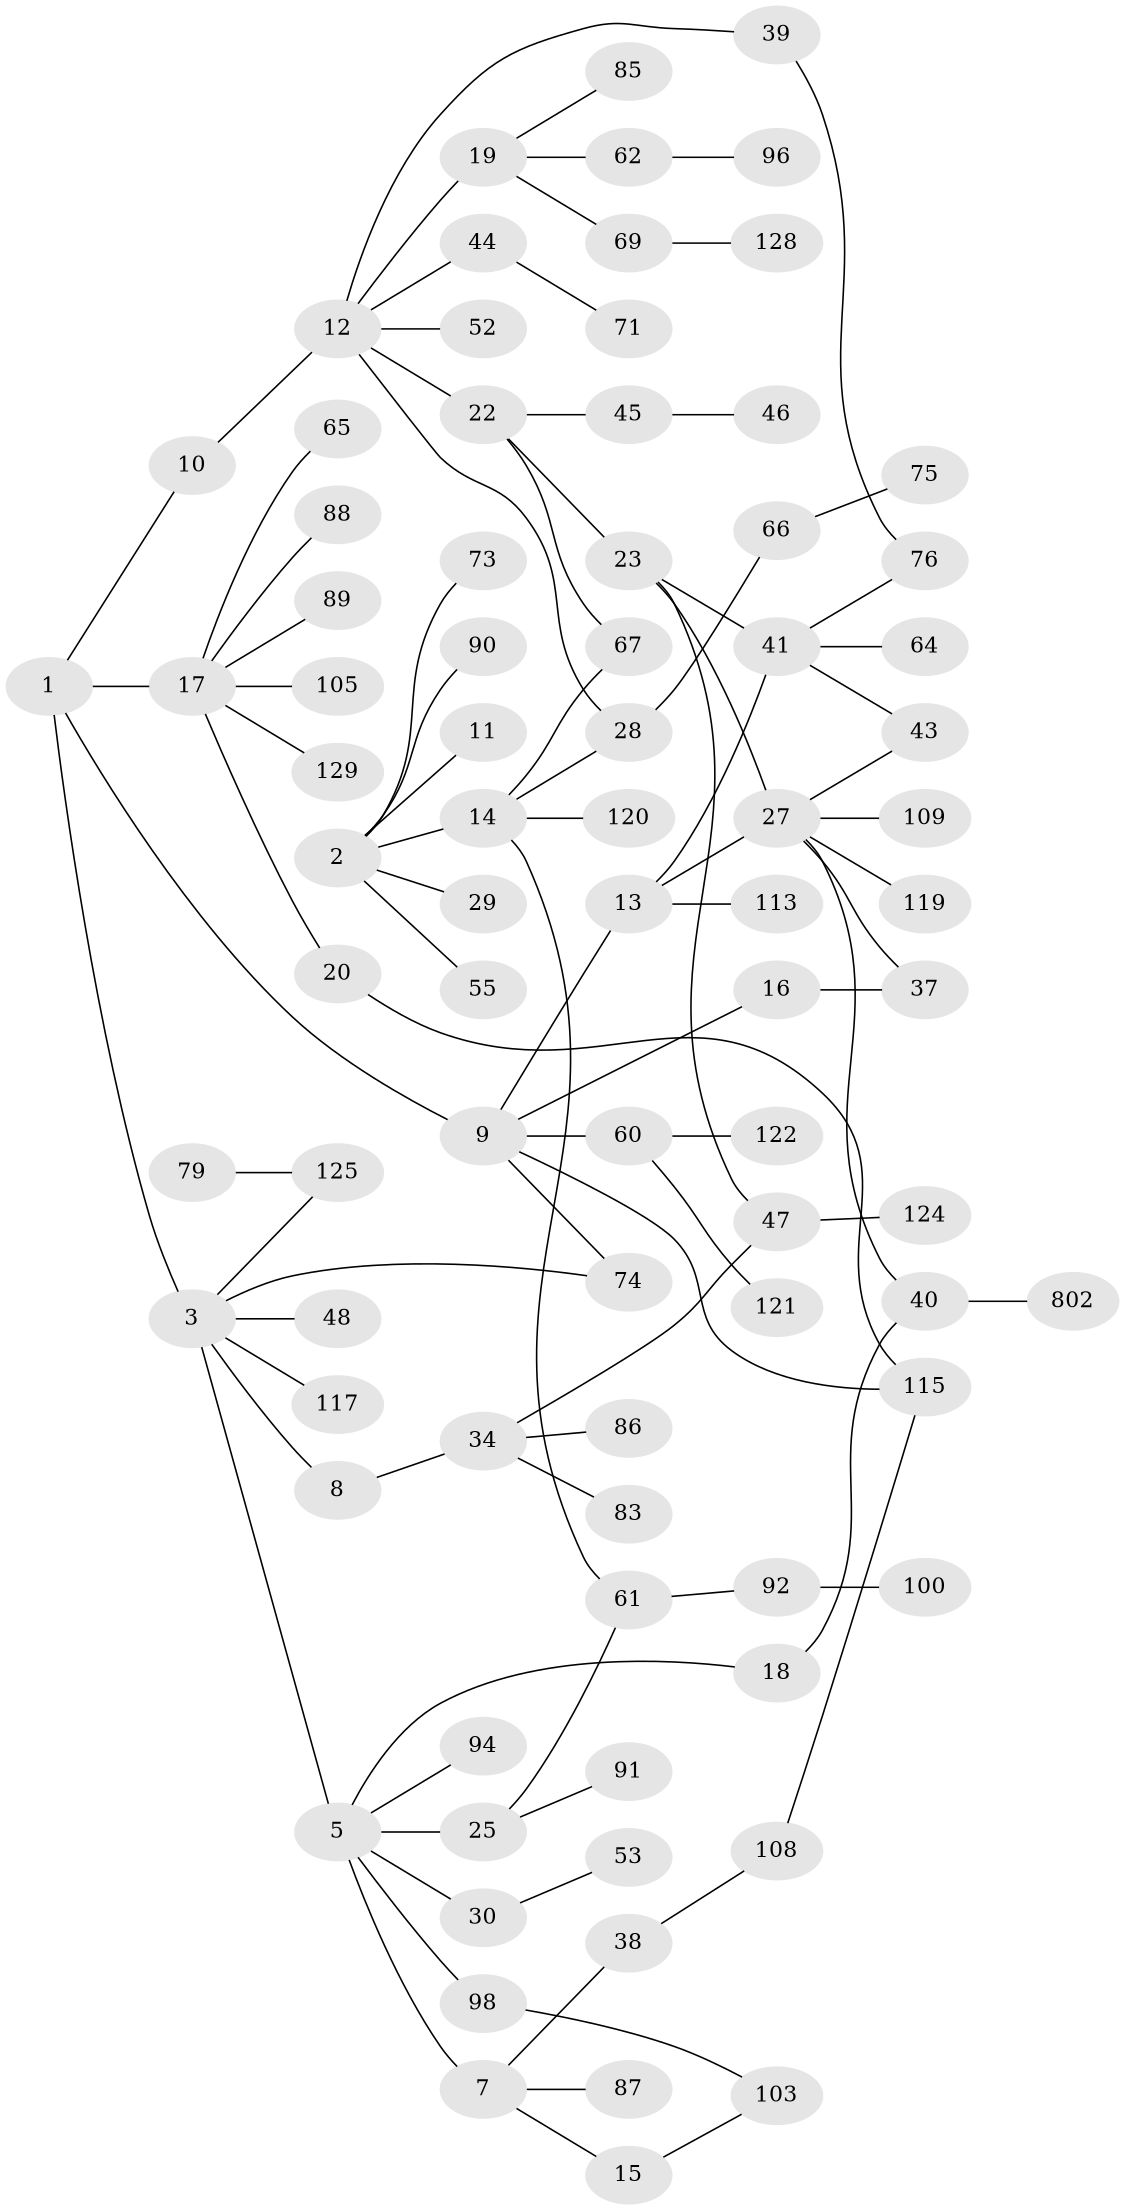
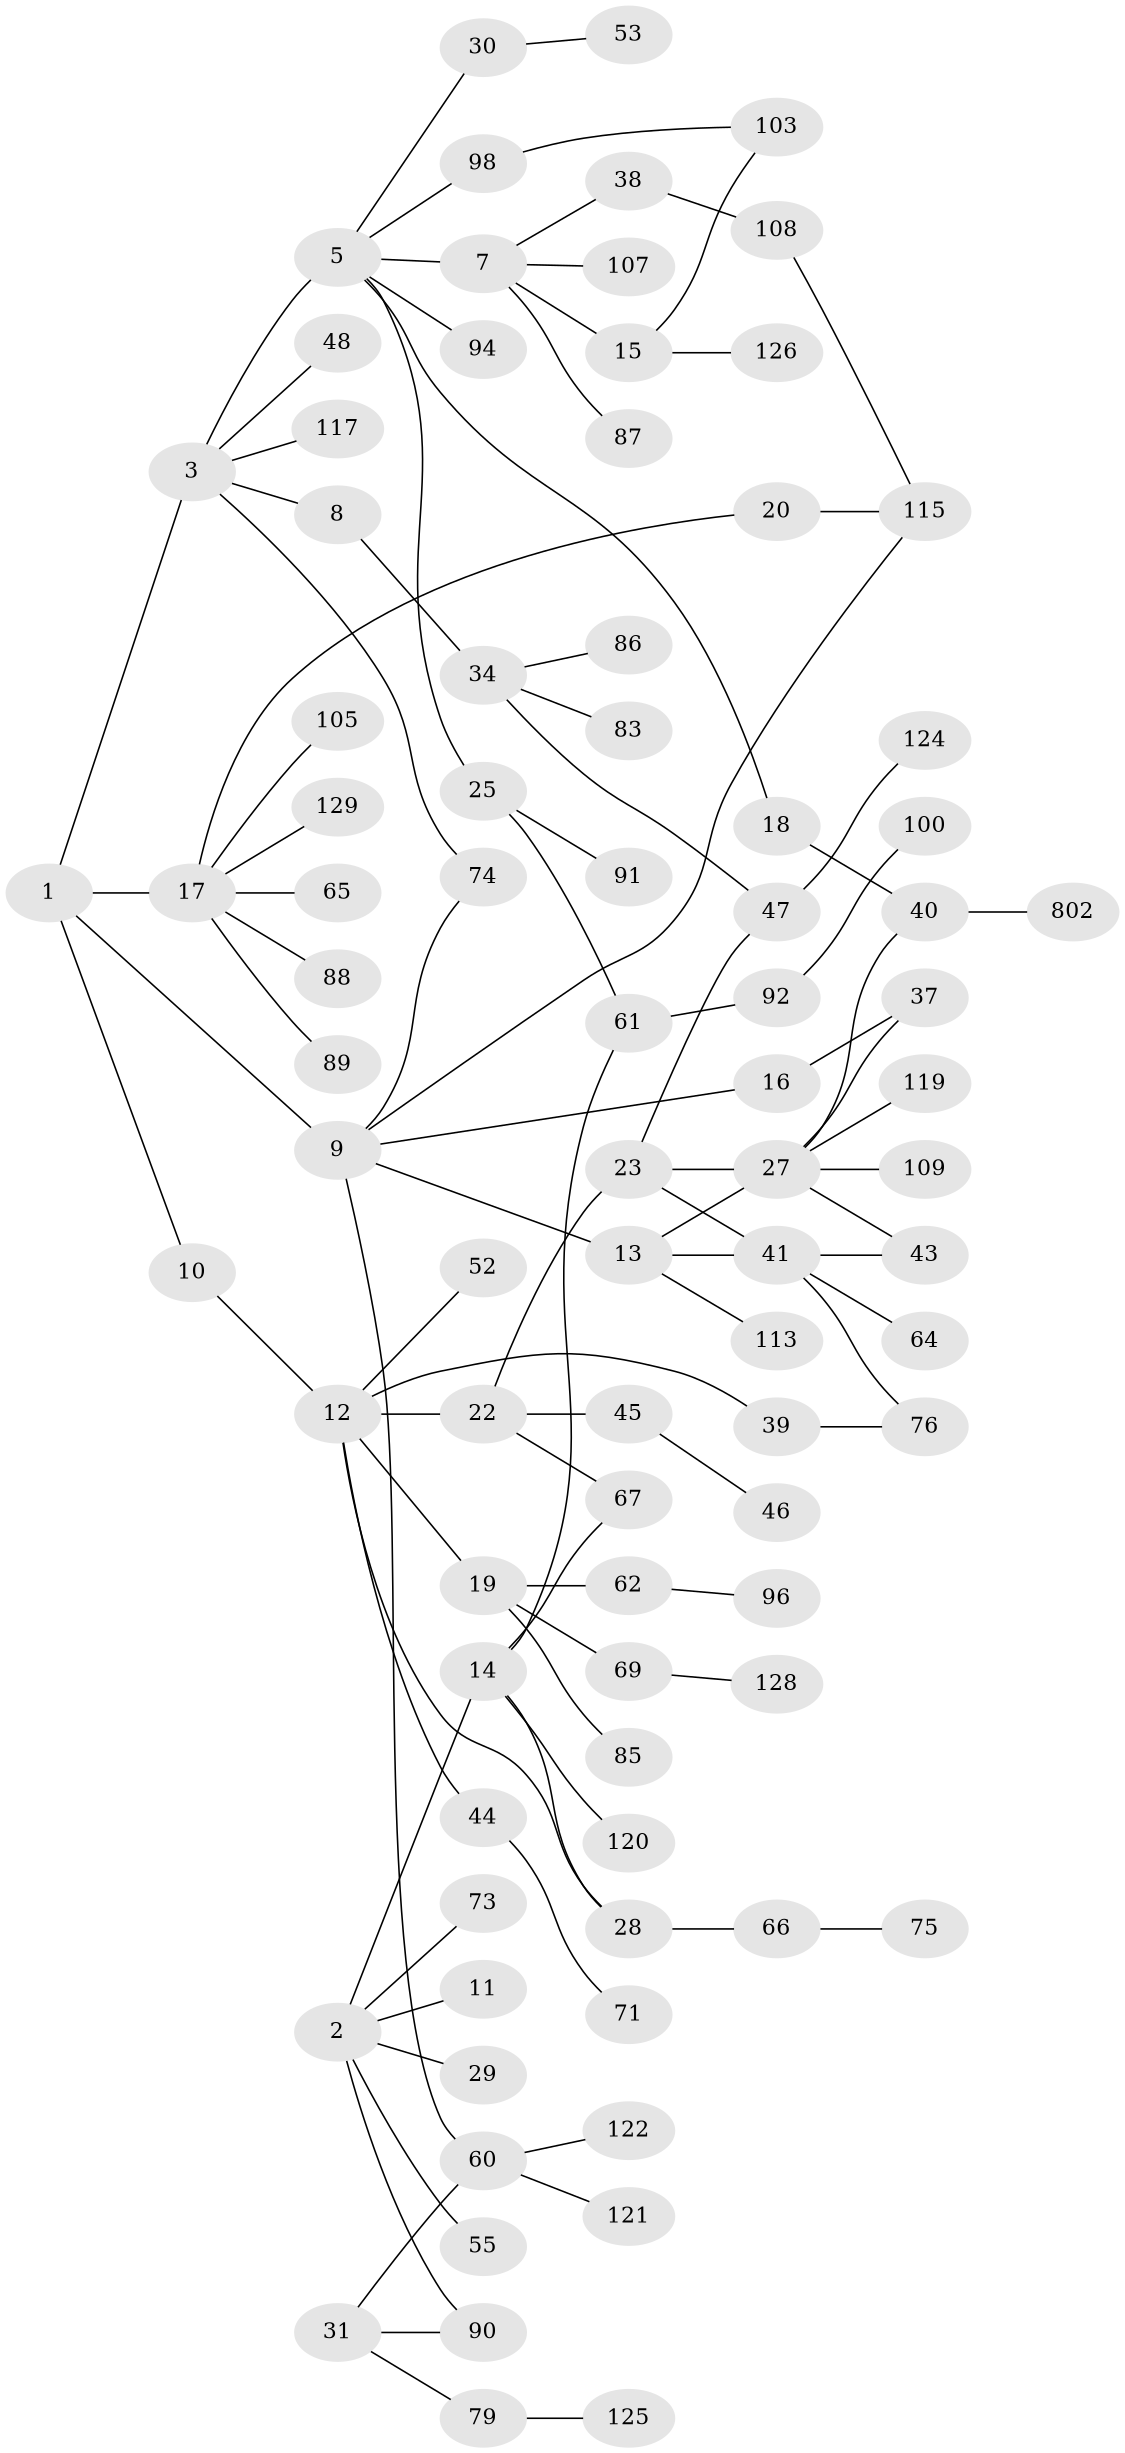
none -> (629, 267)
none -> (777, 353)
(265, 1246) -> none
none -> (338, 2332)
